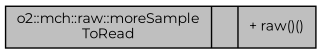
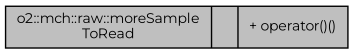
(277, 26) -> (293, 26)
